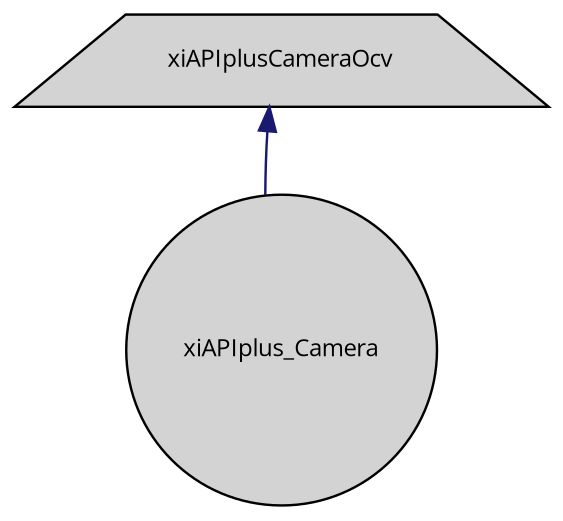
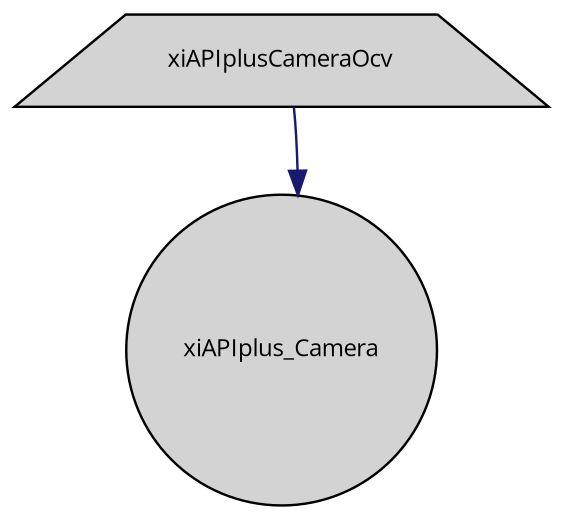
(266, 163) -> (296, 139)
